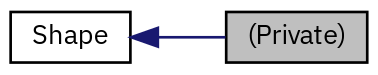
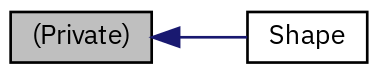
(192, 37) -> (214, 37)
